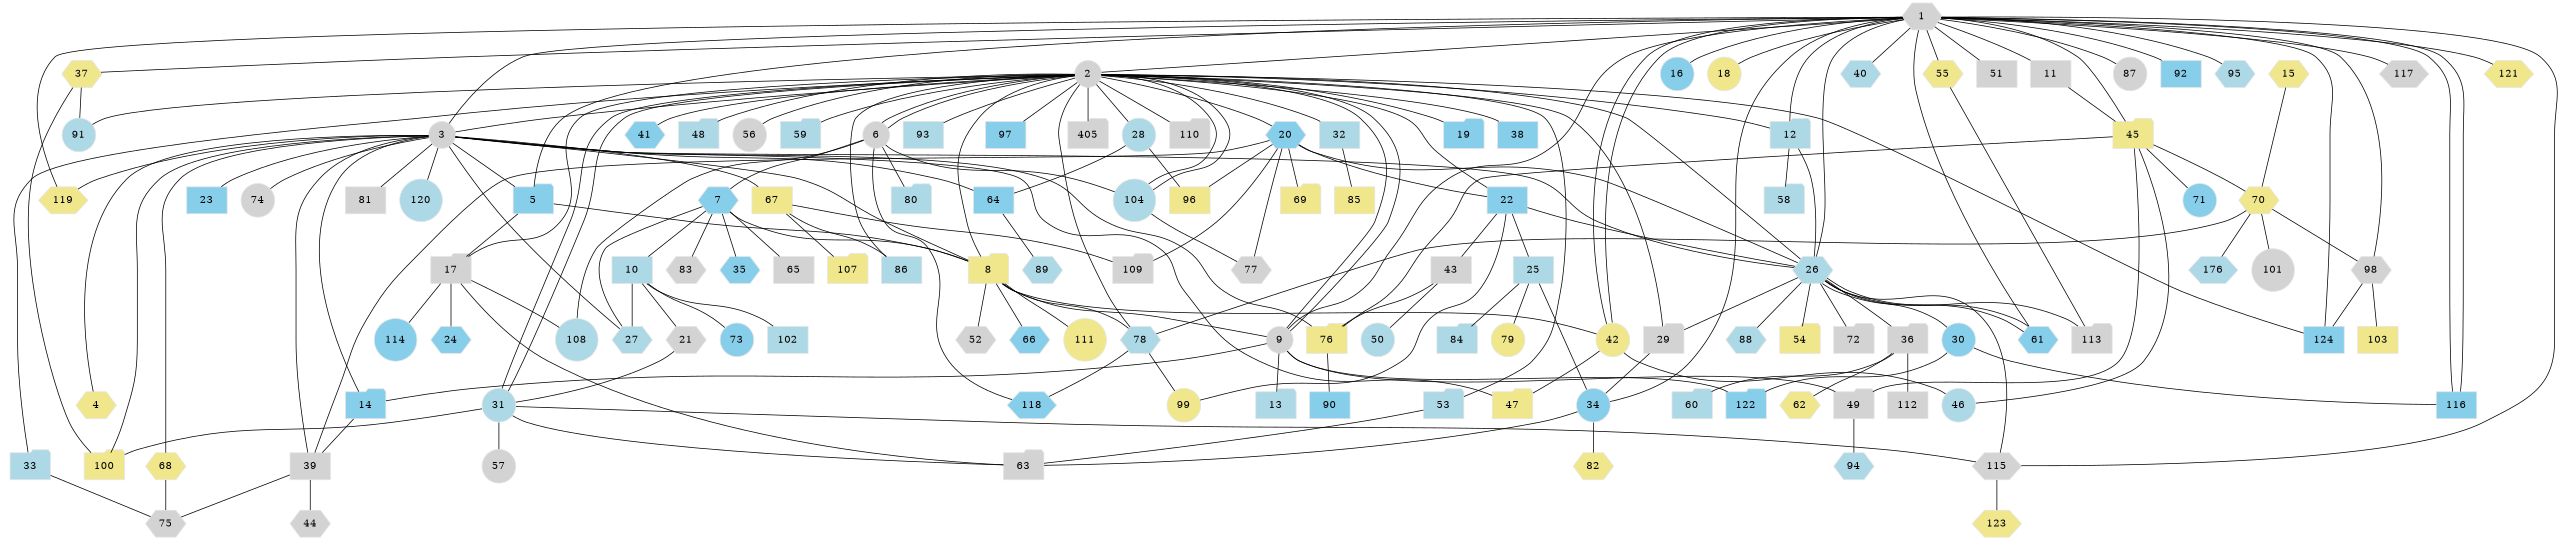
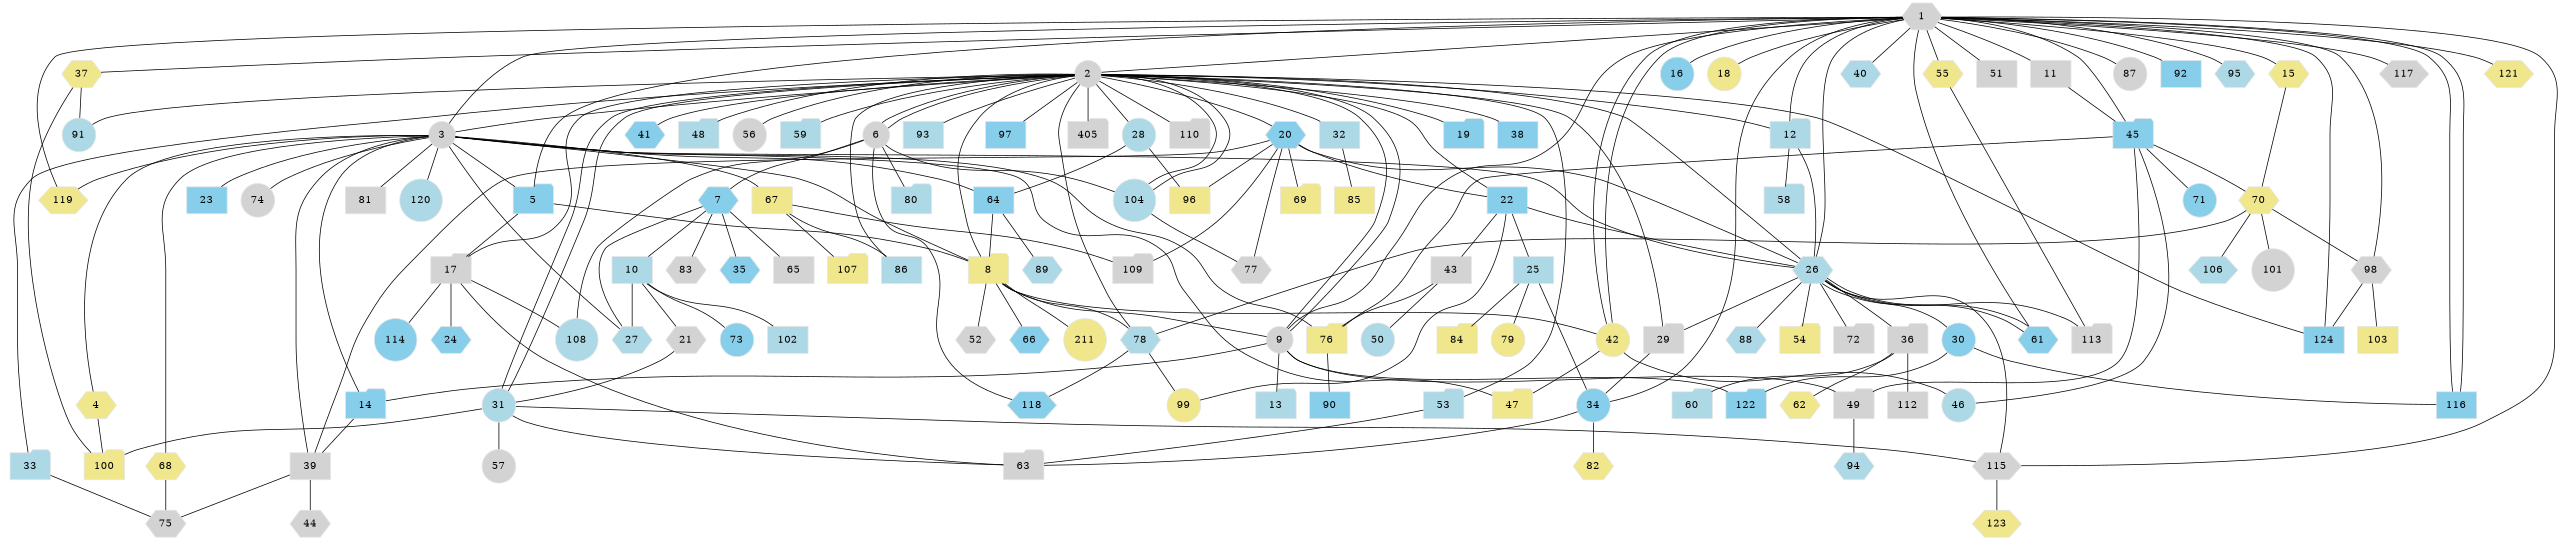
none -> (2161, 38)
(2133, 135) -> (2133, 135)
(156, 183) -> (100, 436)
(835, 240) -> (991, 239)
(2213, 270) -> (2213, 270)
(1085, 340) -> (1085, 340)
(1457, 340) -> (1457, 340)
